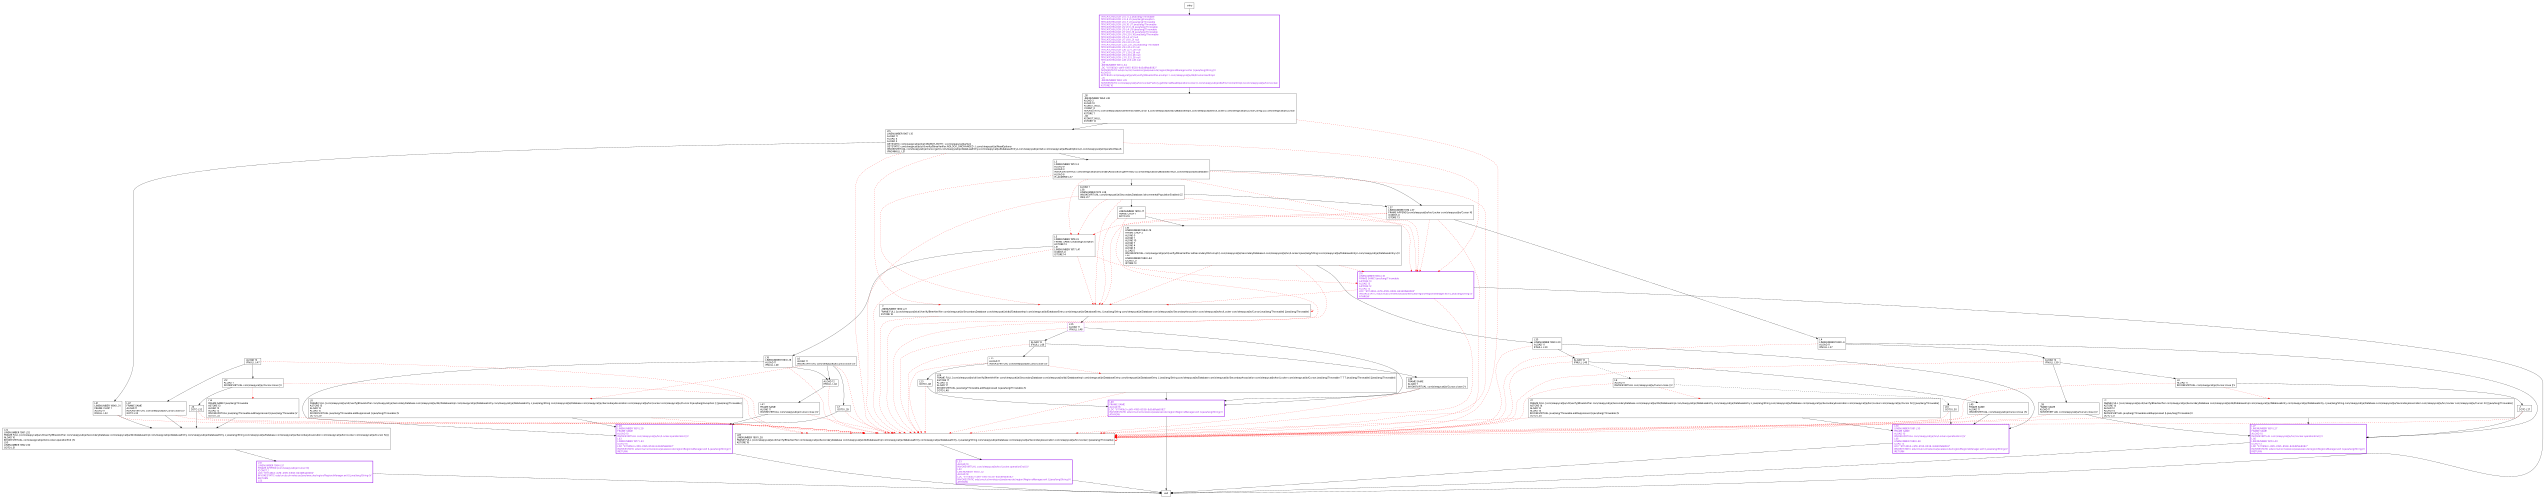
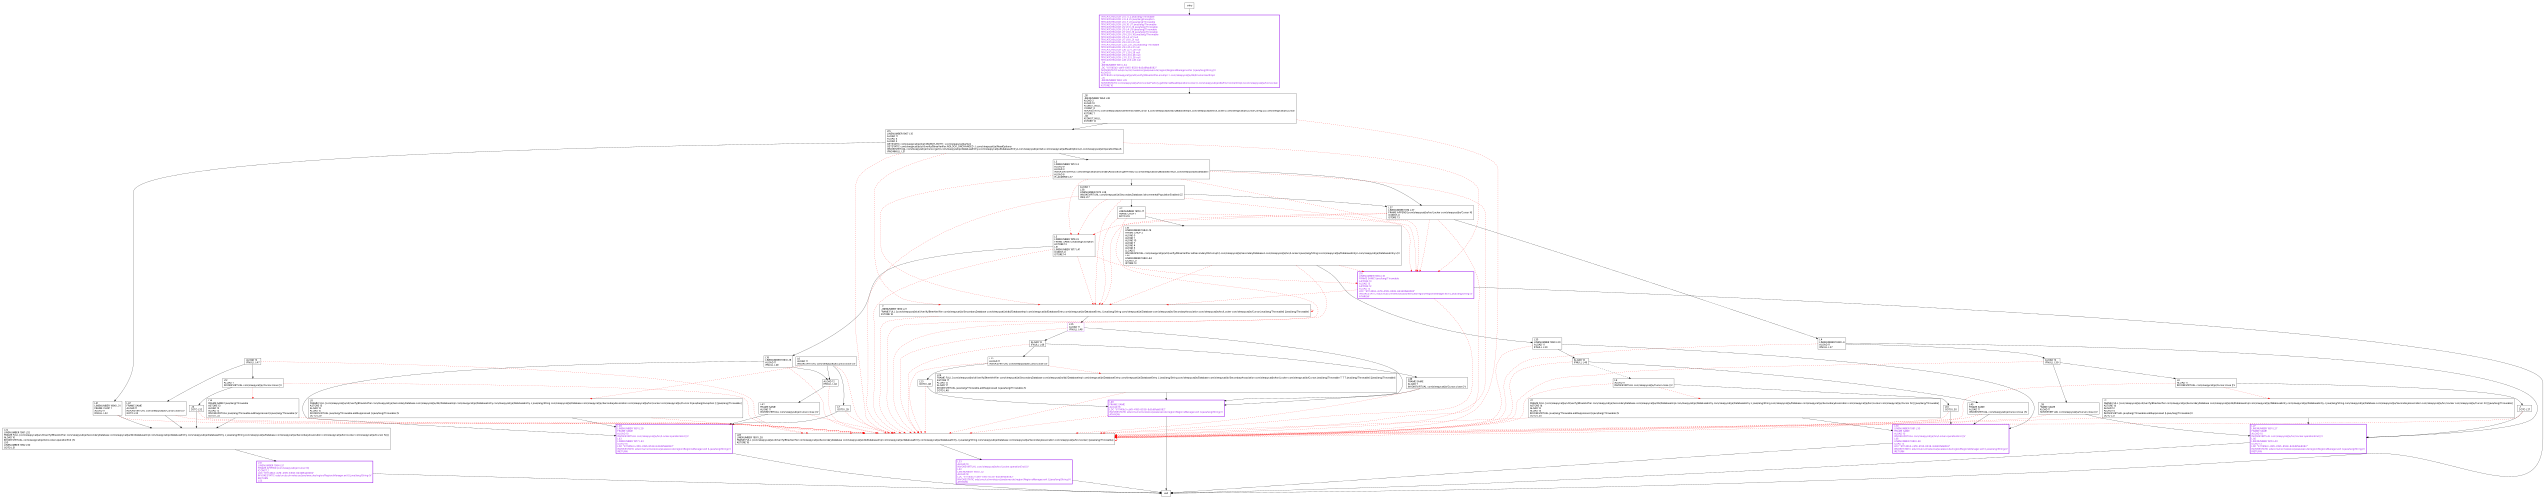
(1812, 392) -> (1812, 392)
